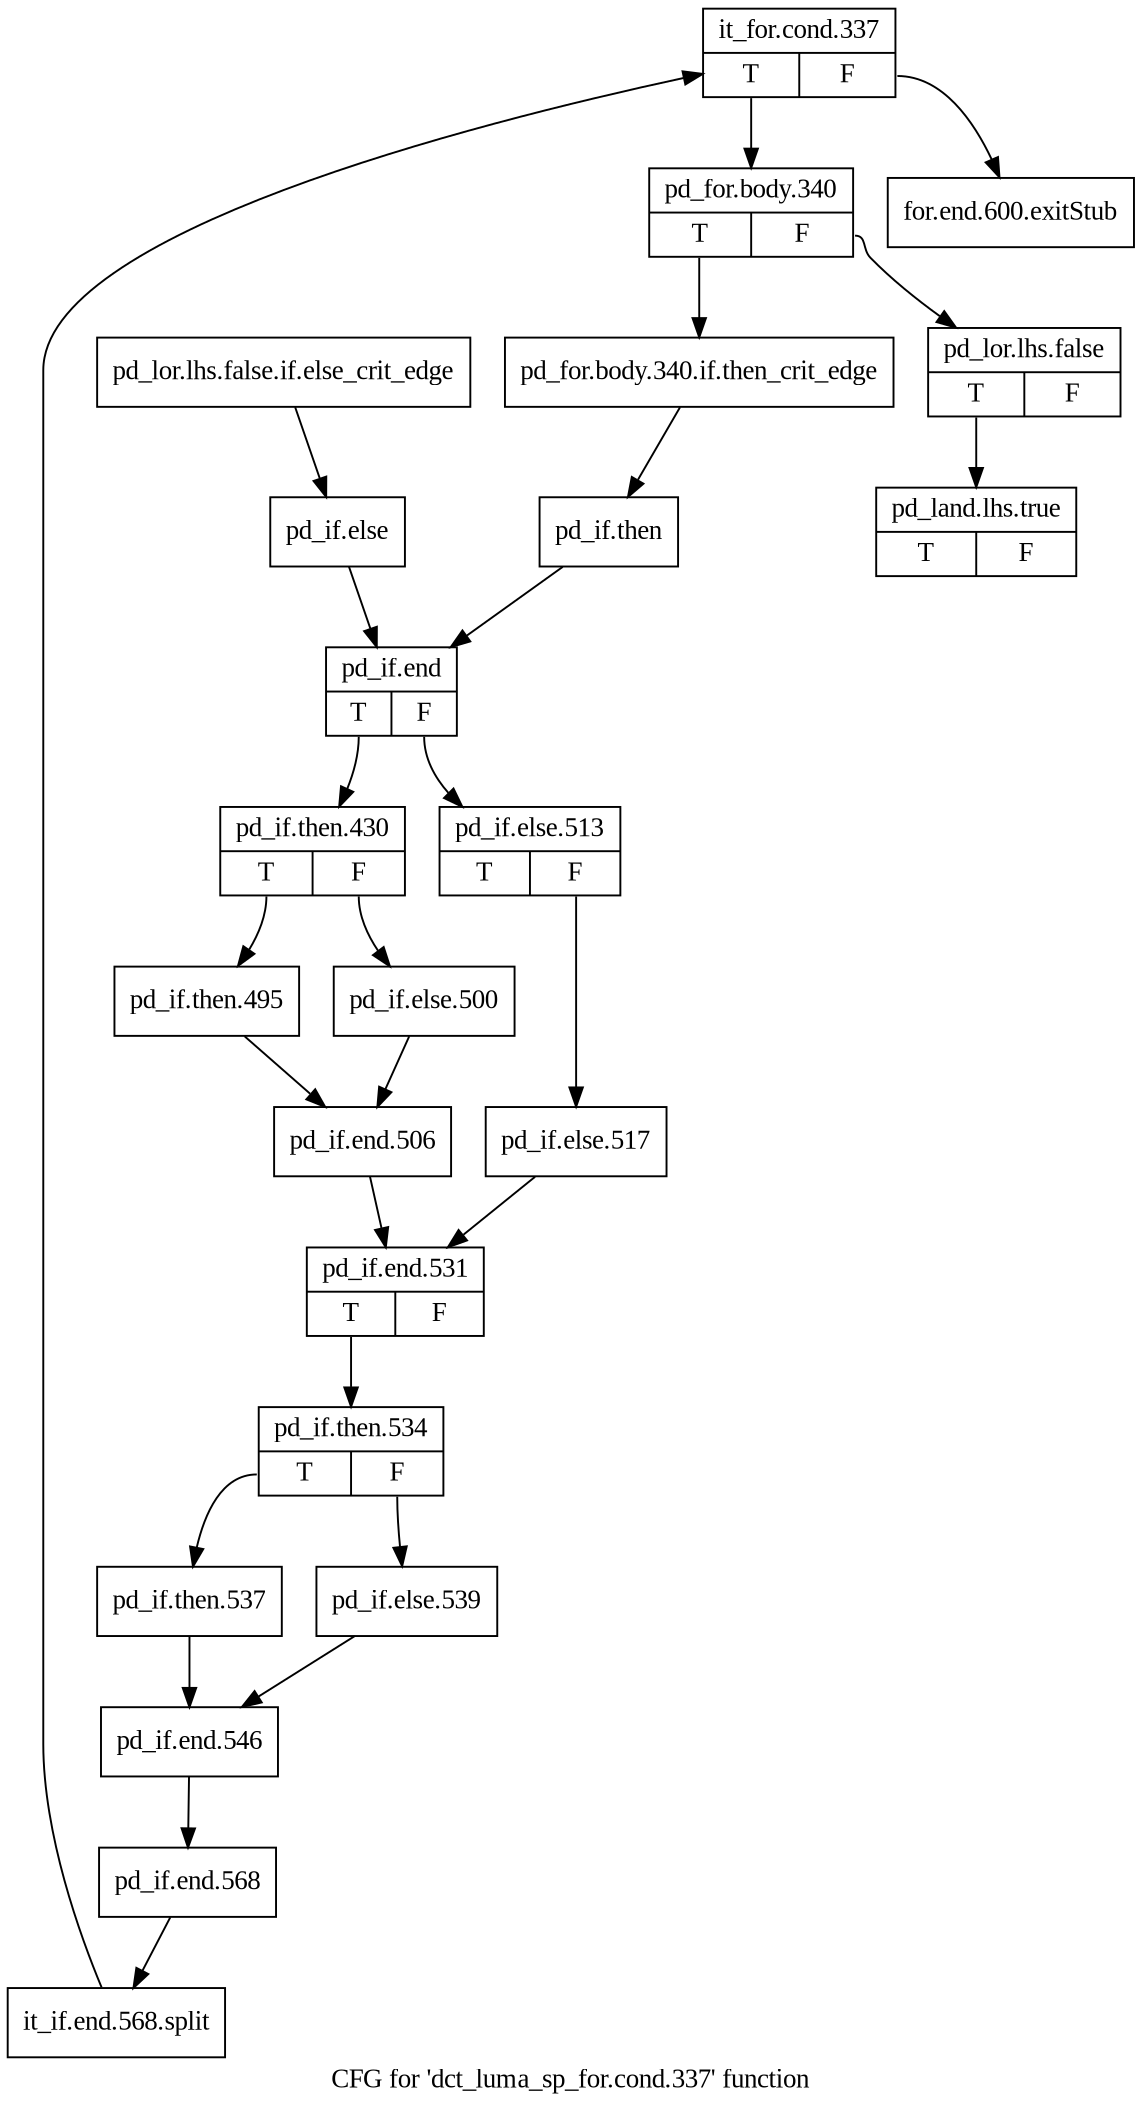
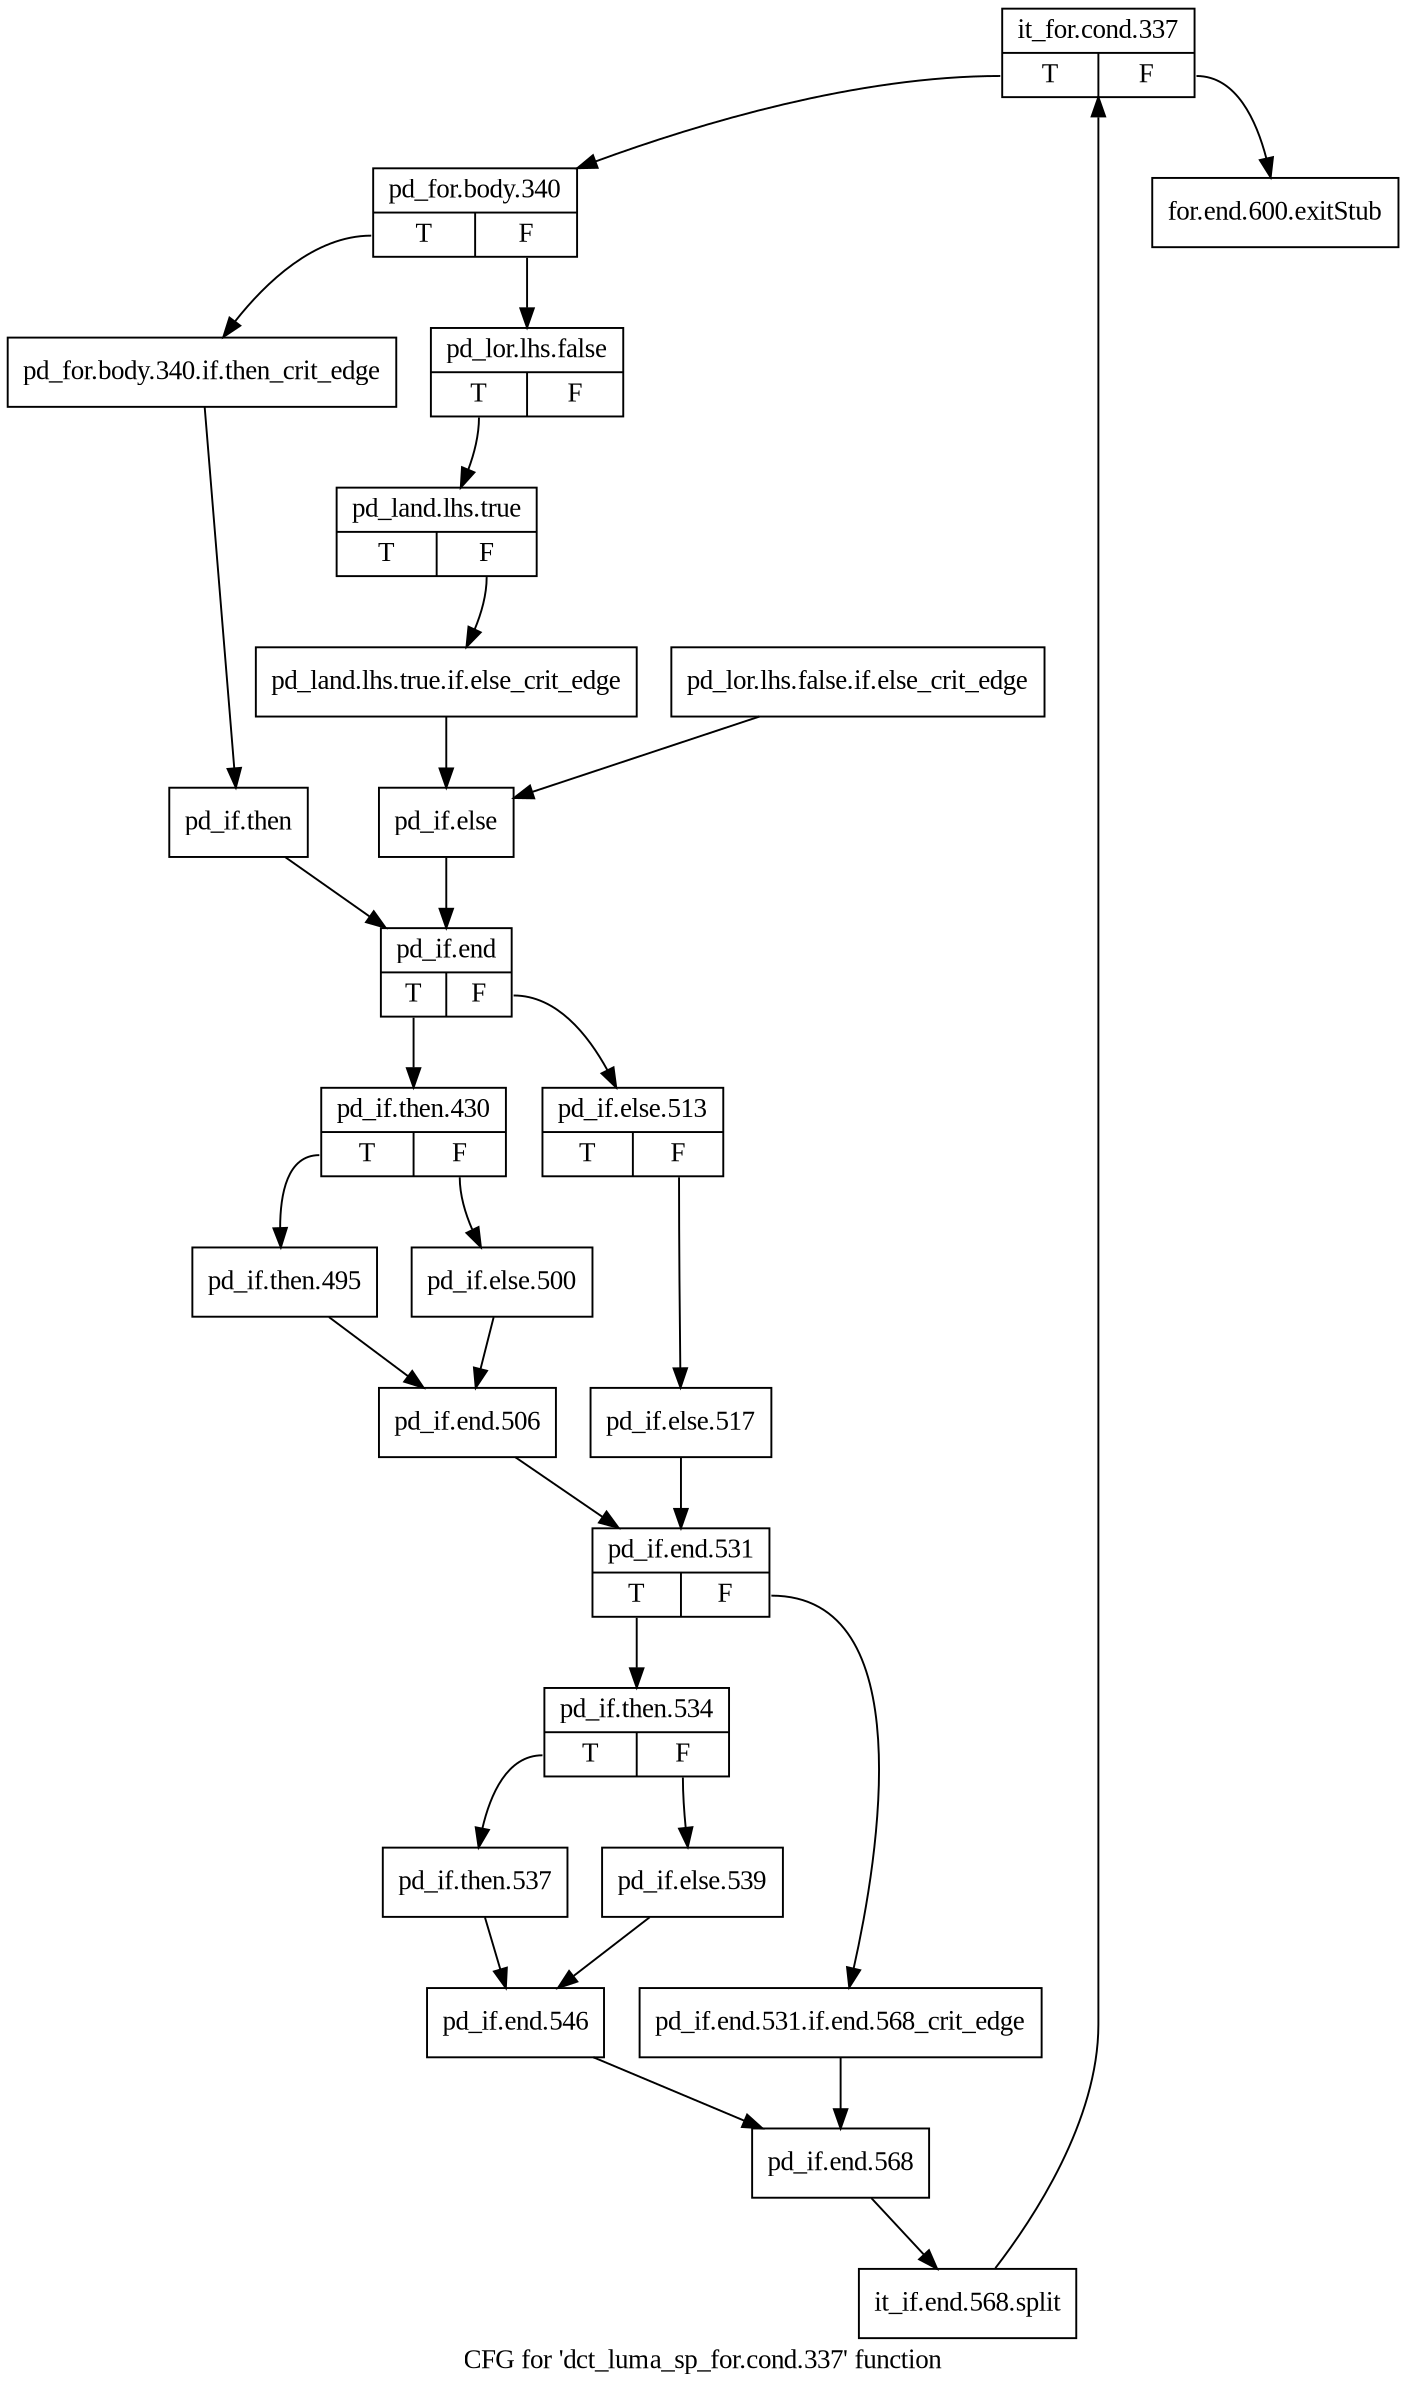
none -> (446, 682)
none -> (841, 2023)
